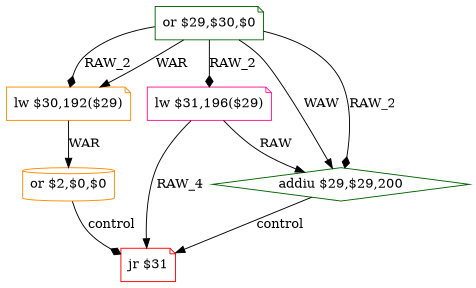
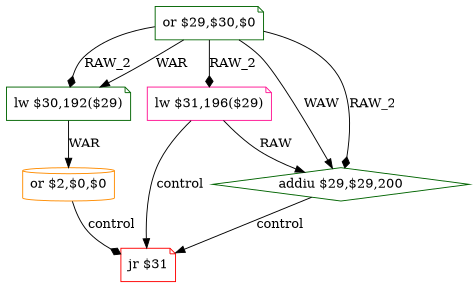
(69, 104) -> (69, 104)
(180, 184) -> (180, 184)
